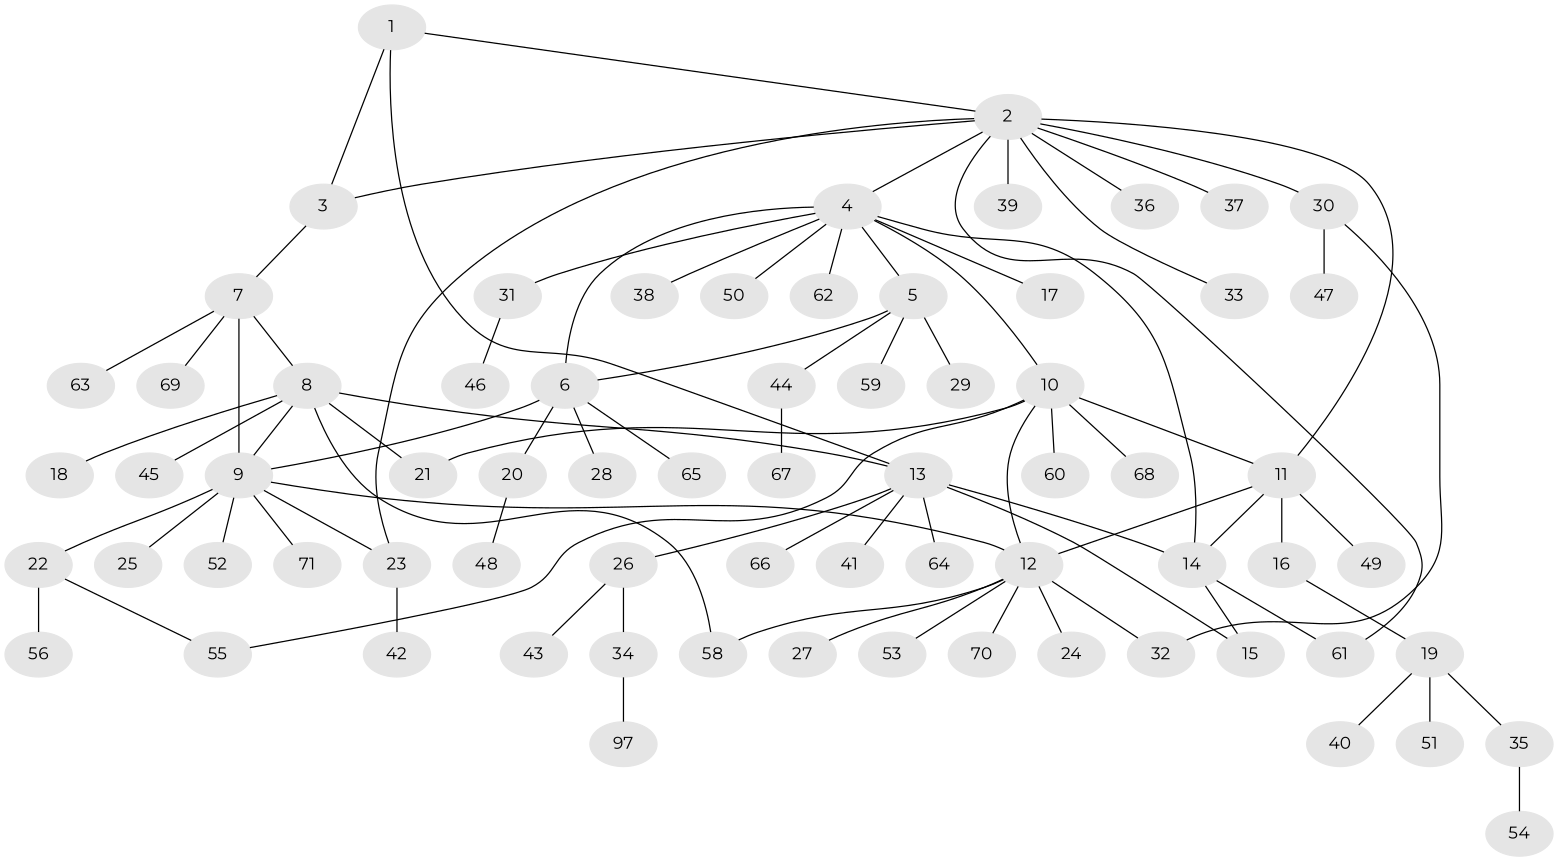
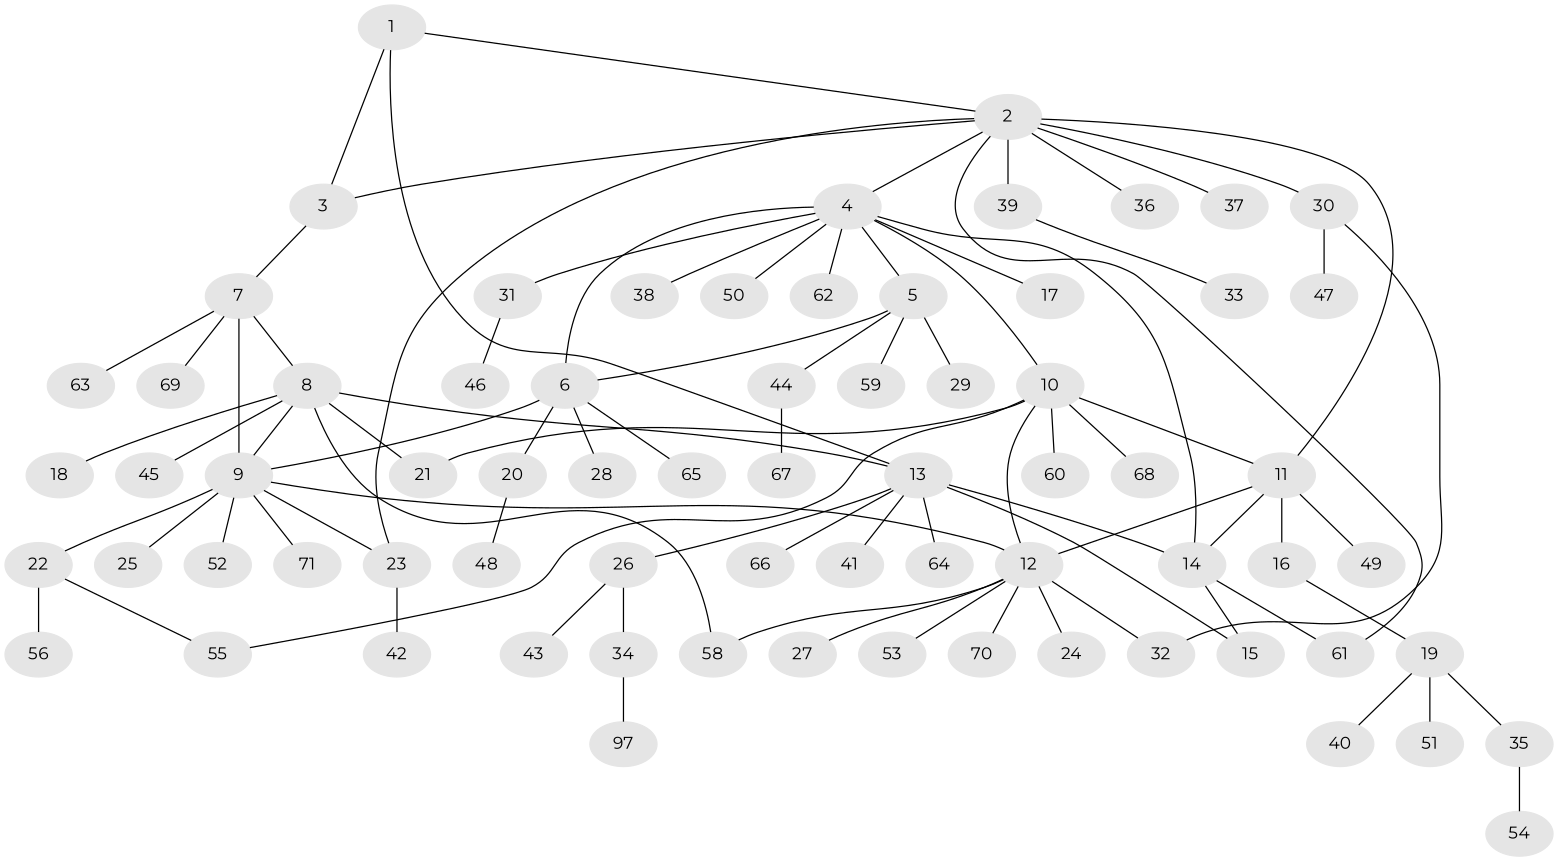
(1100, 229) -> (1121, 251)
